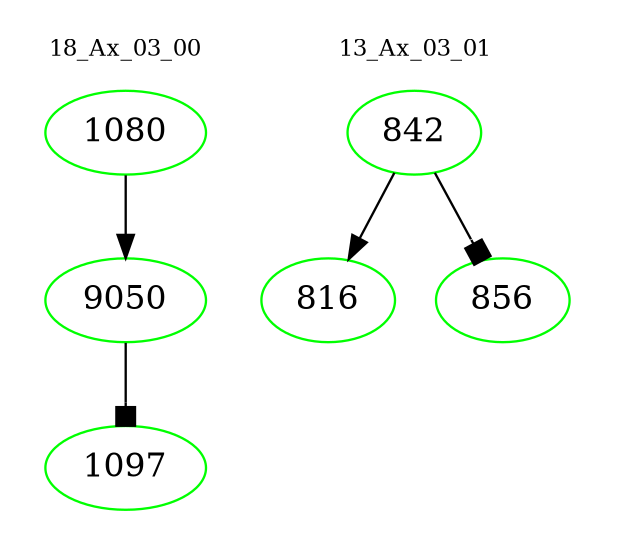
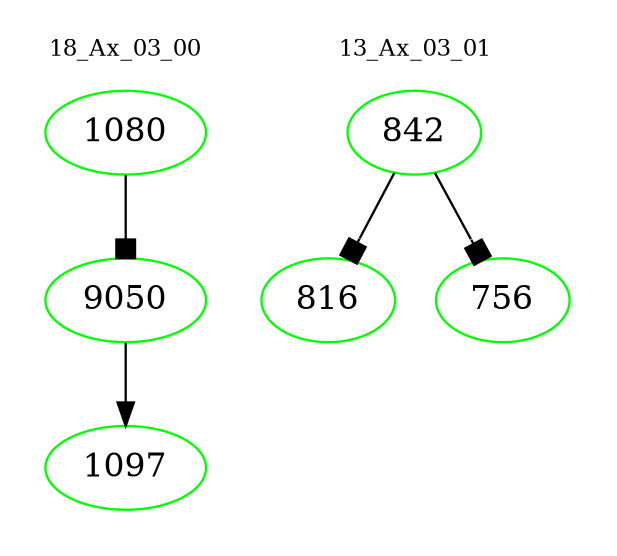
(126, 205) -> (126, 205)
(377, 206) -> (377, 206)
(503, 300) -> (503, 300)
(126, 373) -> (126, 373)
